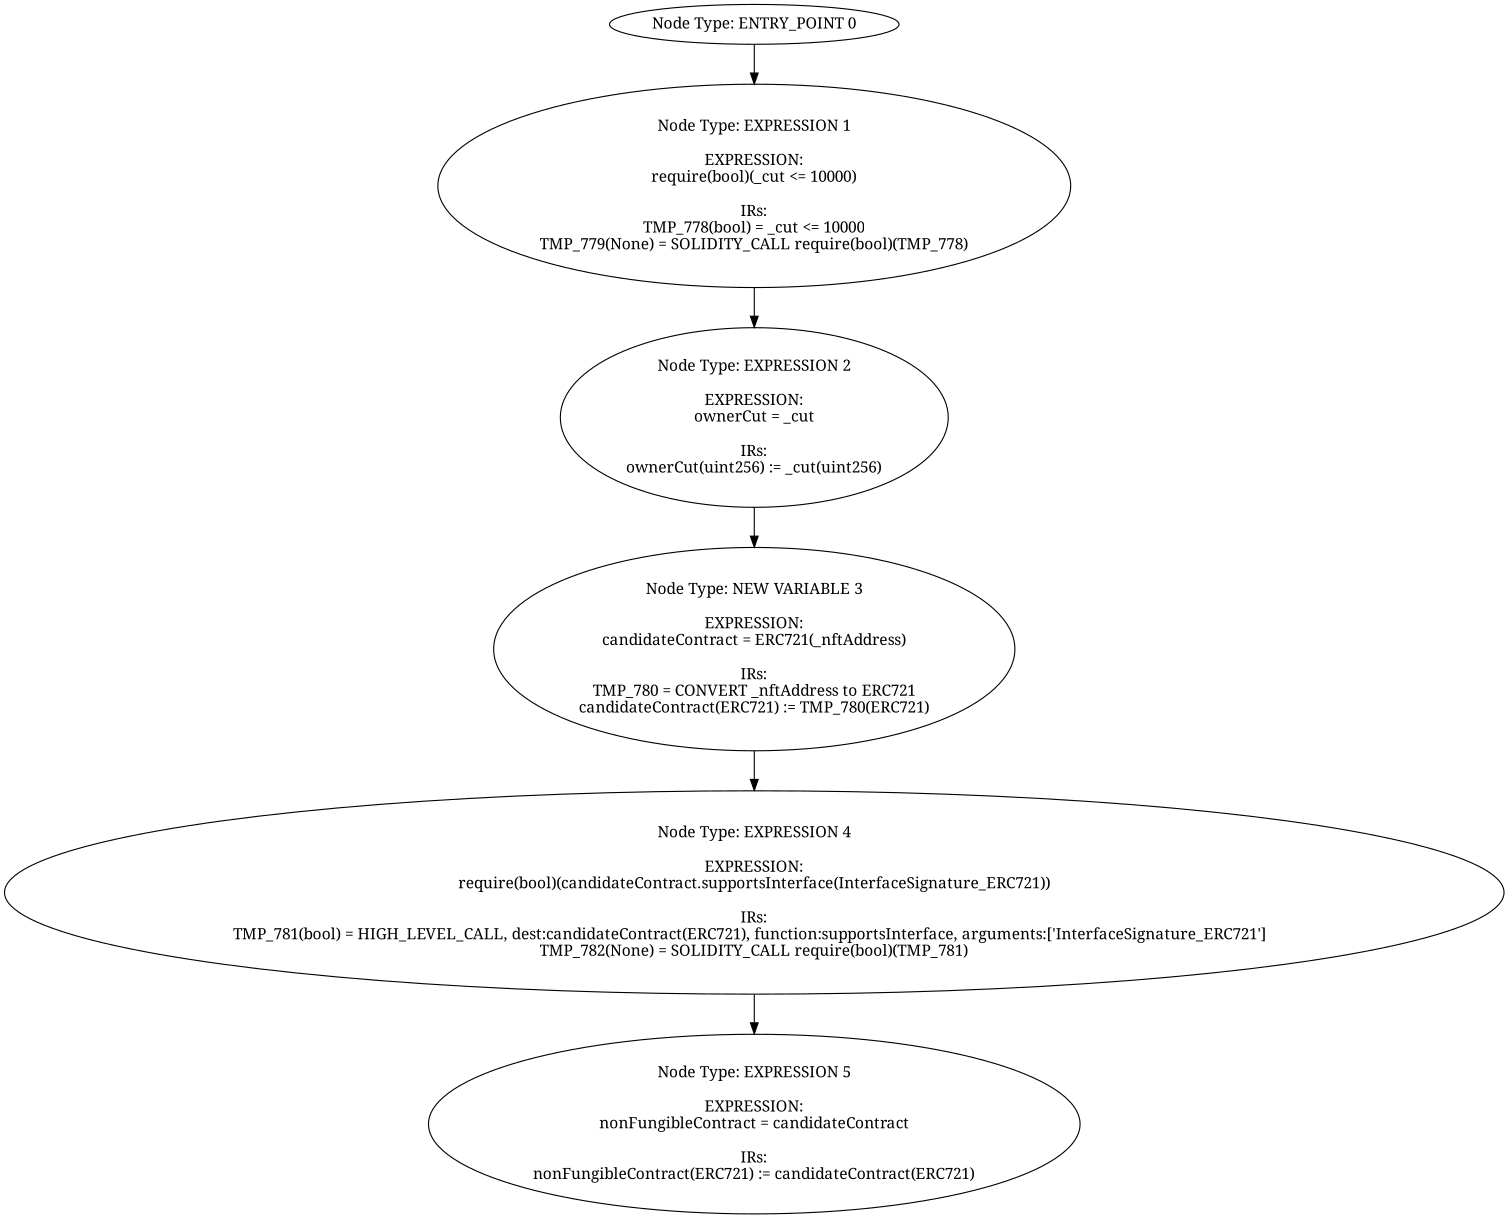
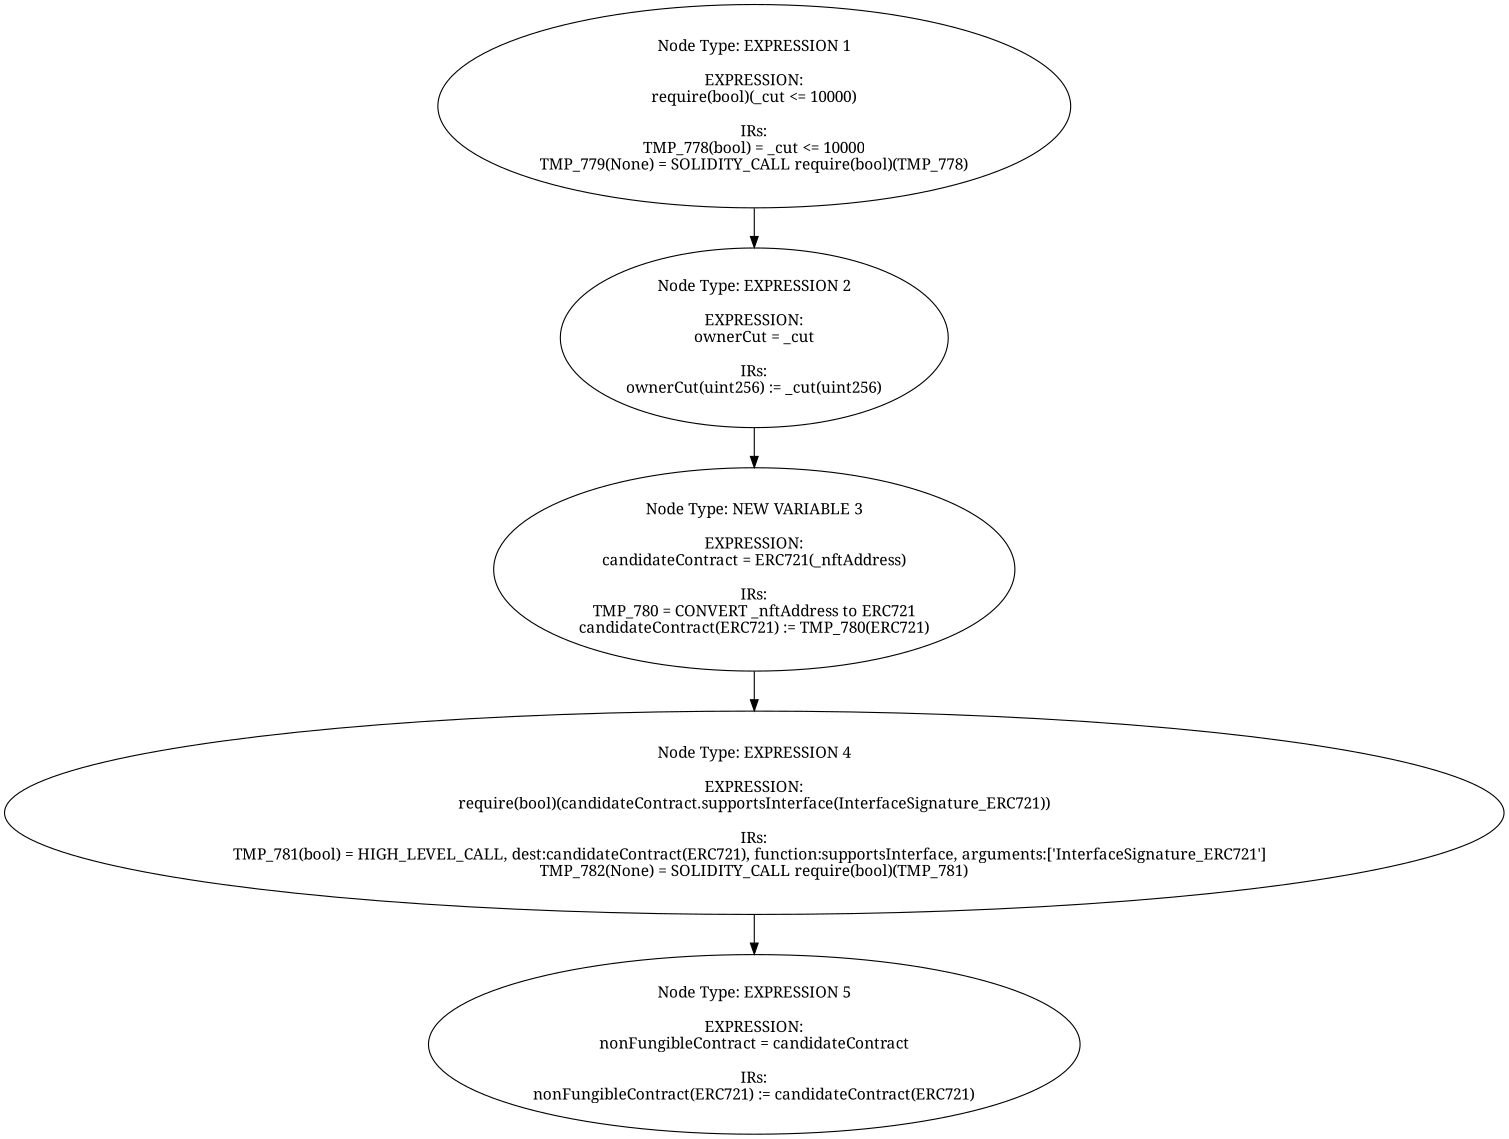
(754, 24) -> none
